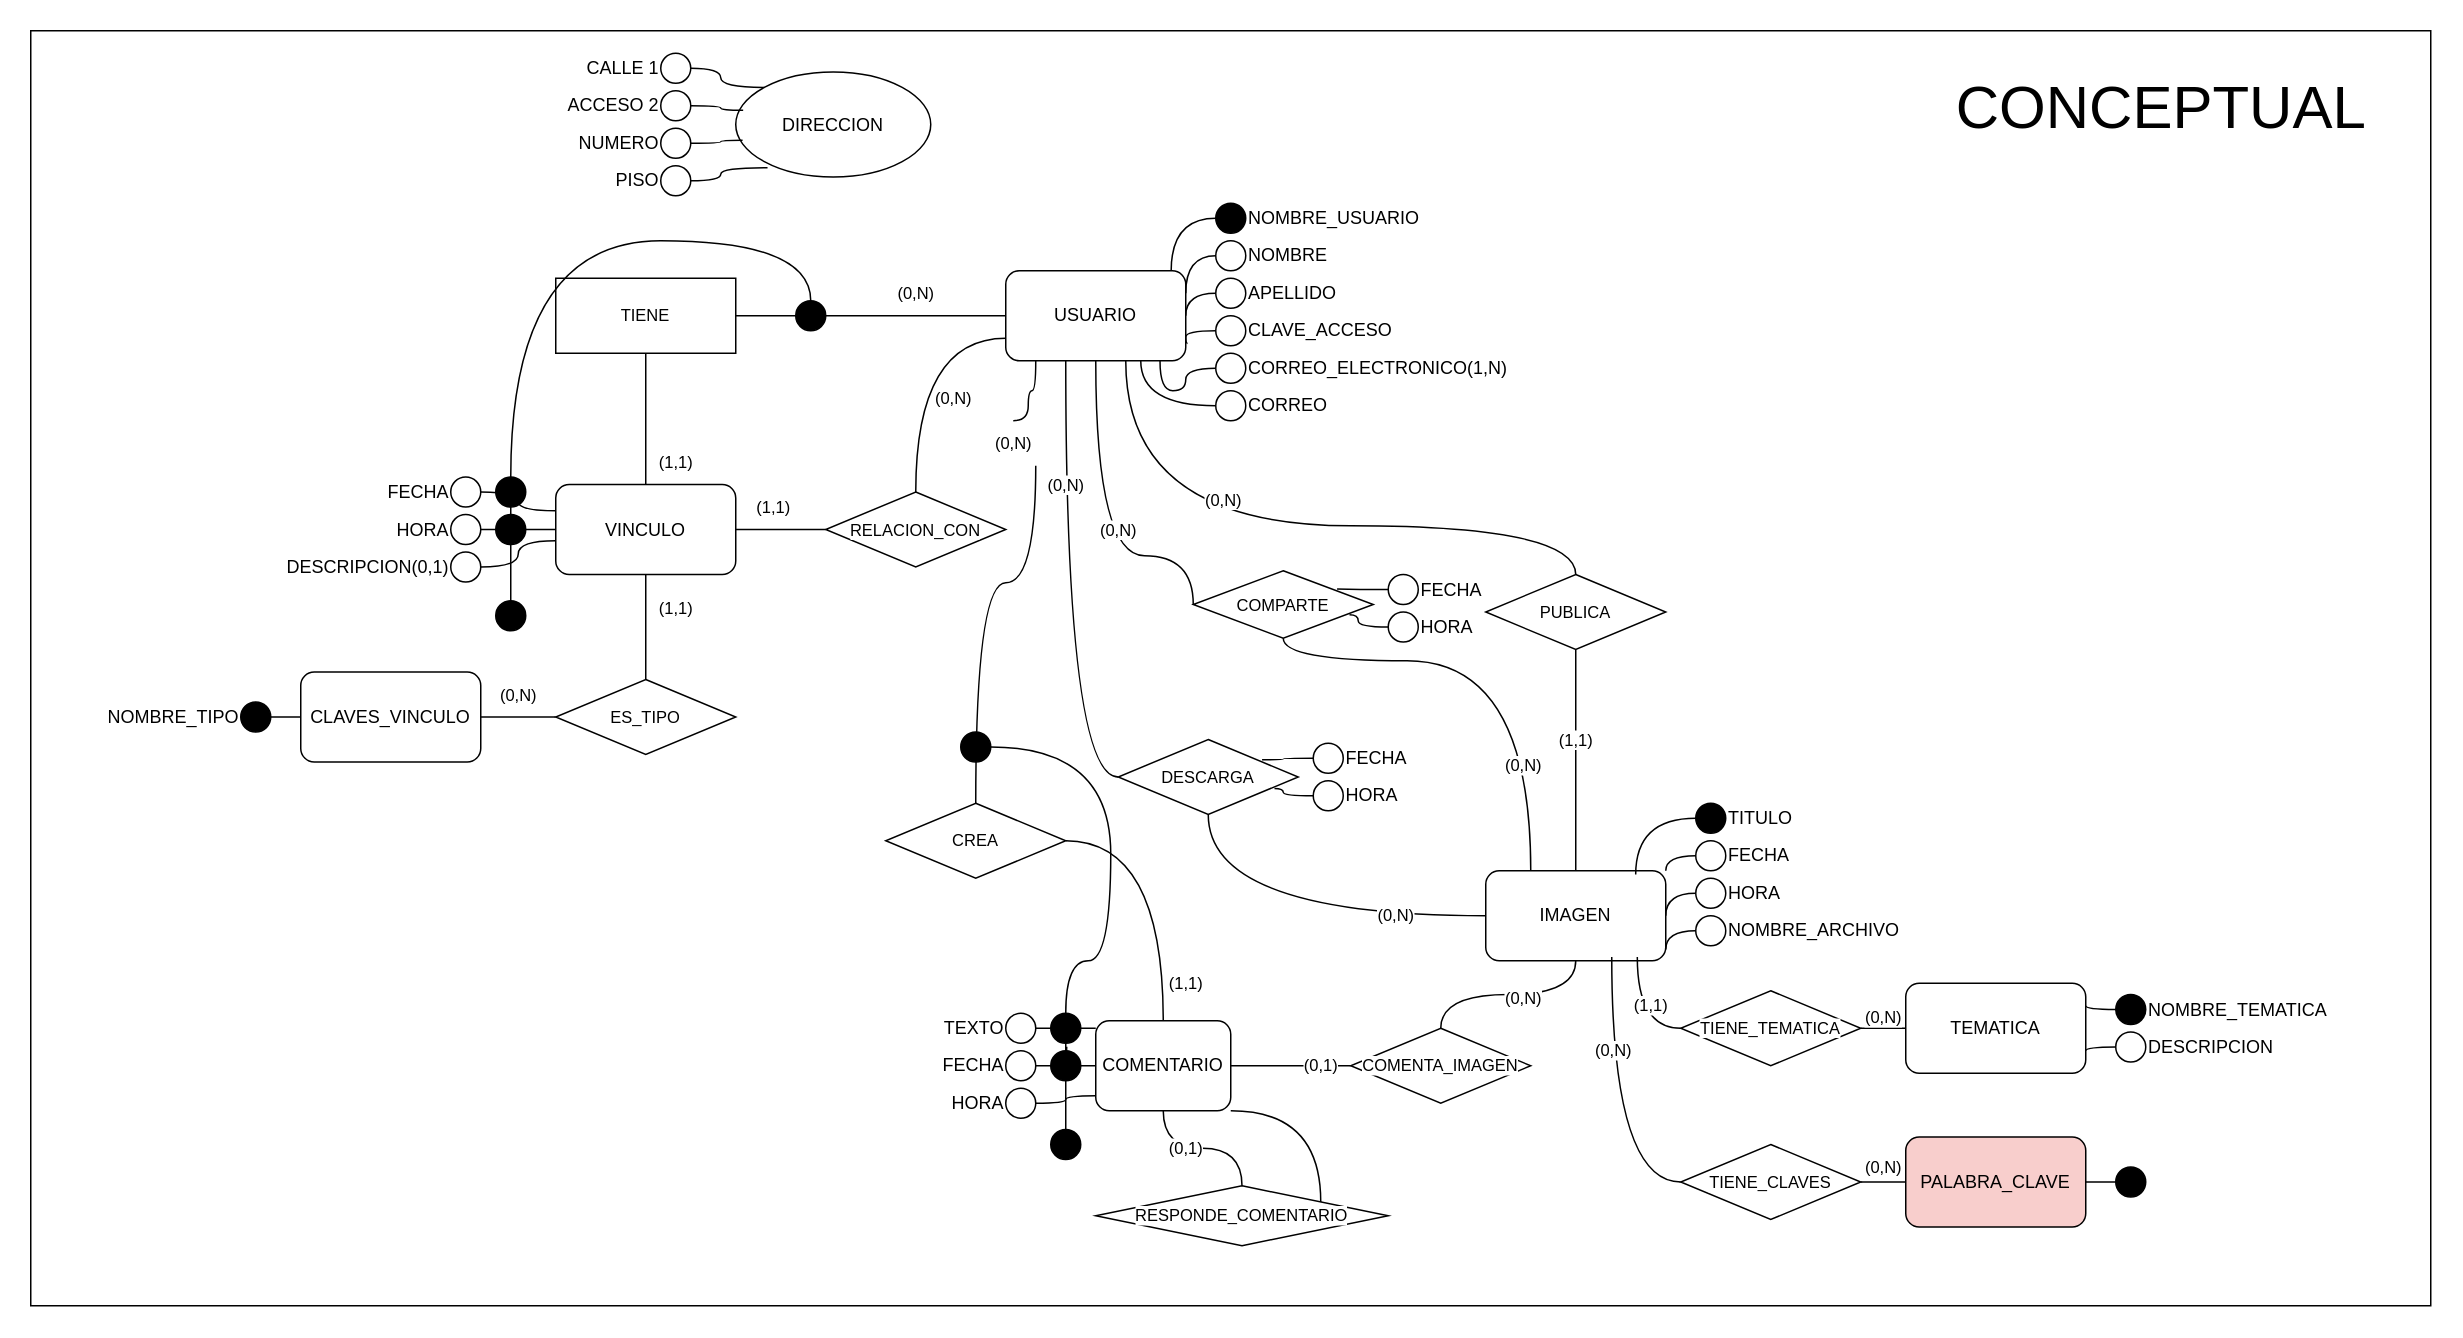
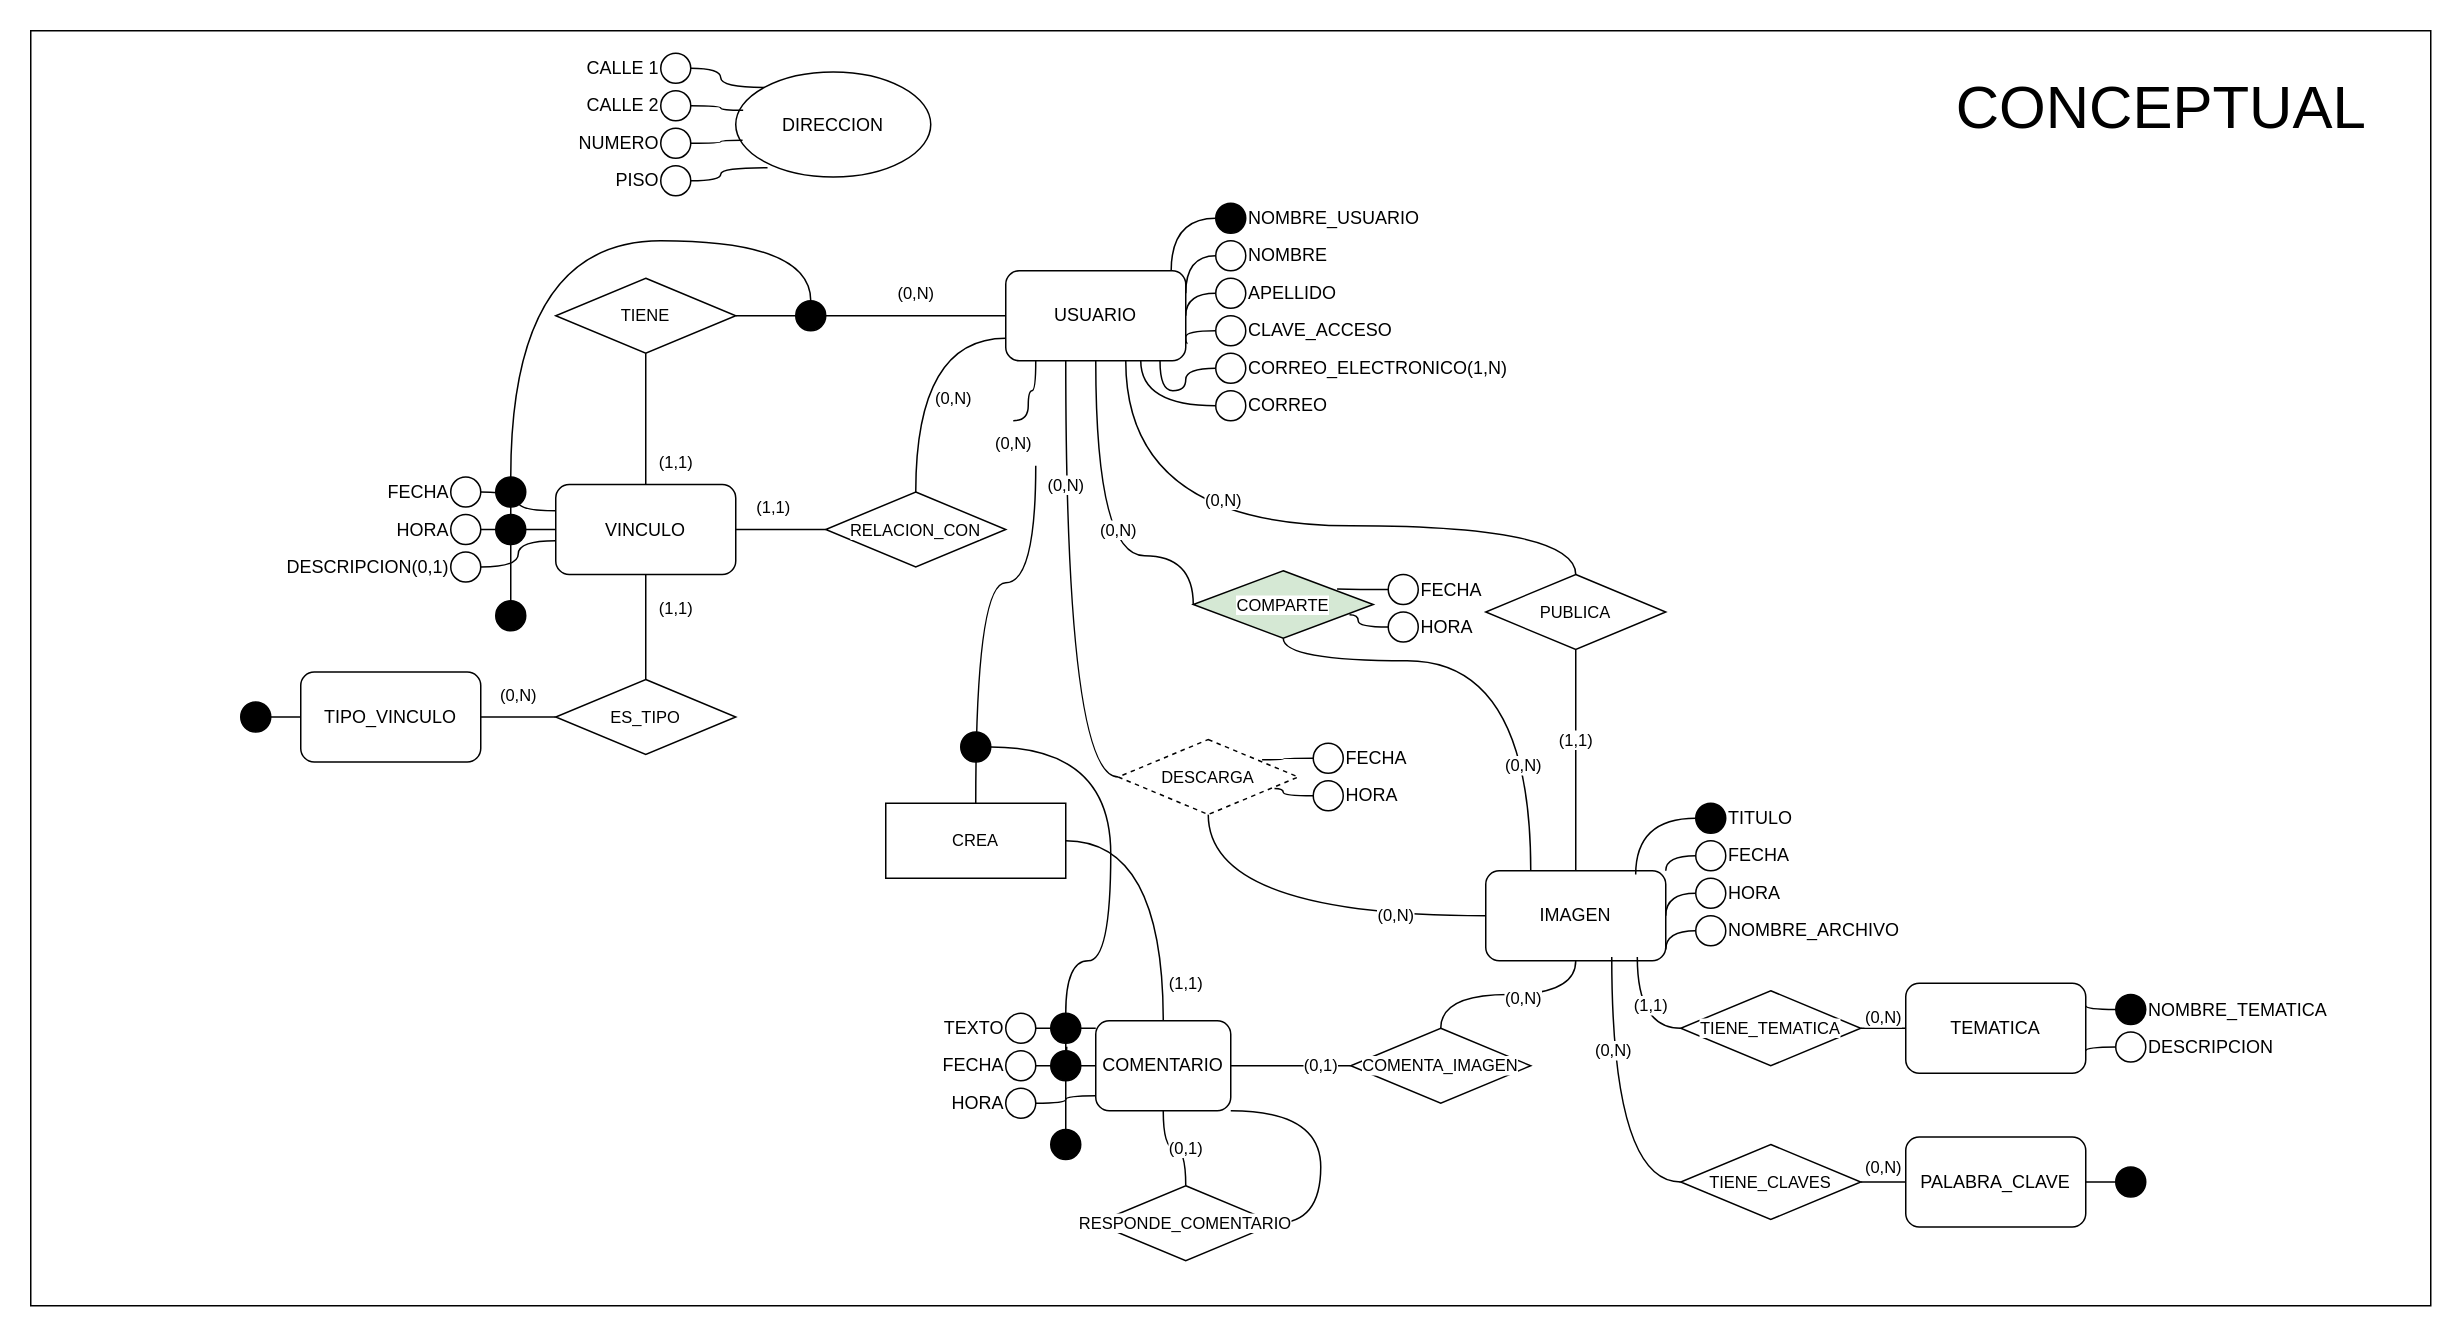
(621, 106) -> (626, 106)
(646, 316) -> (646, 316)
(1283, 605) -> (1283, 605)
(158, 717) -> none
(391, 718) -> (391, 718)
(1208, 777) -> (1208, 777)
(976, 841) -> (976, 841)
(1996, 1182) -> (1996, 1182)
(1242, 1216) -> (1186, 1223)
